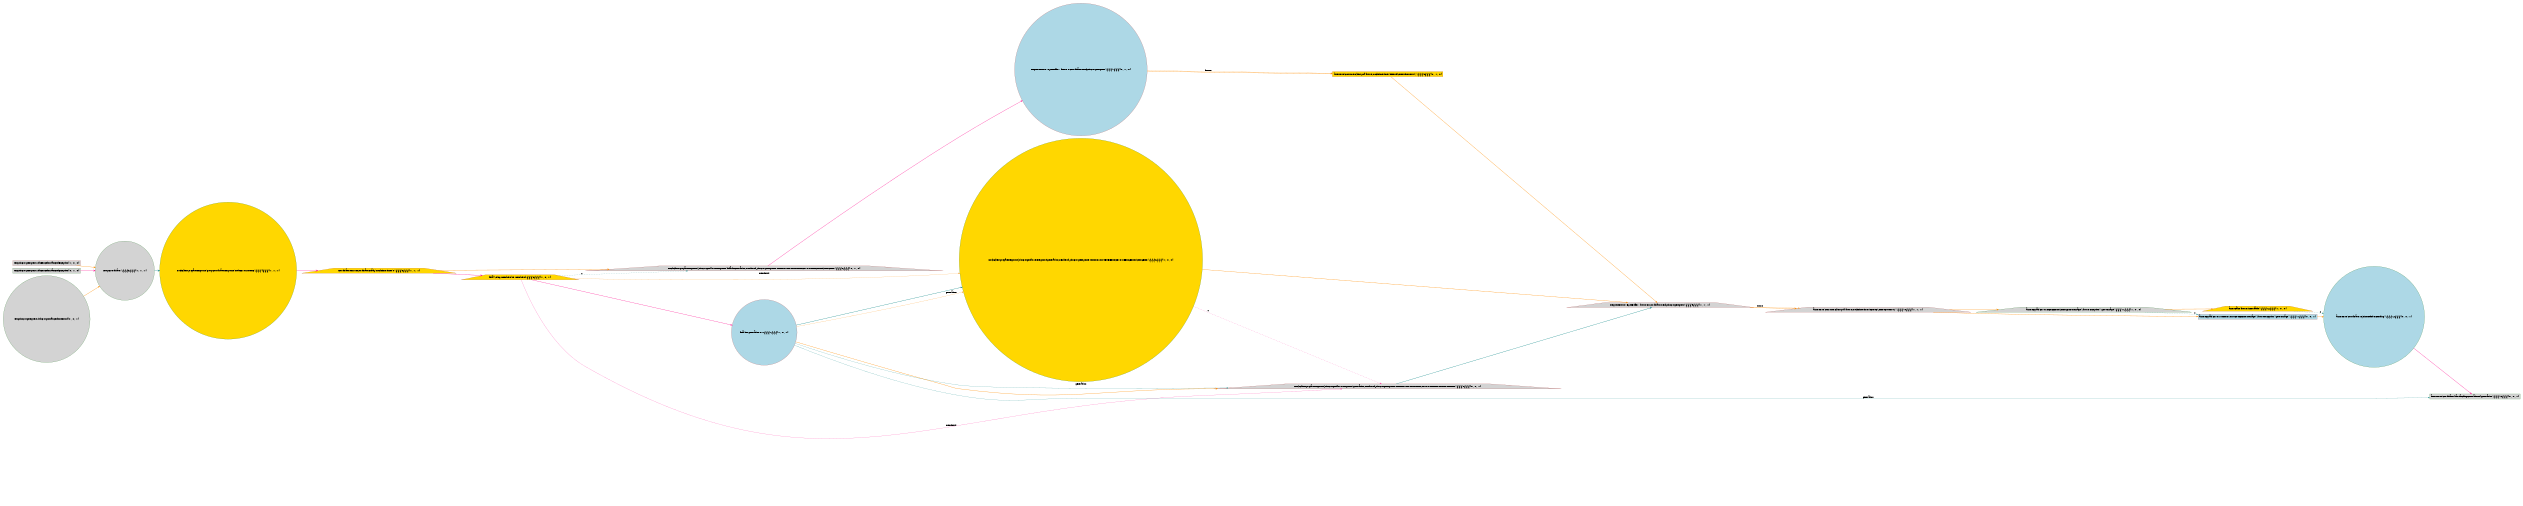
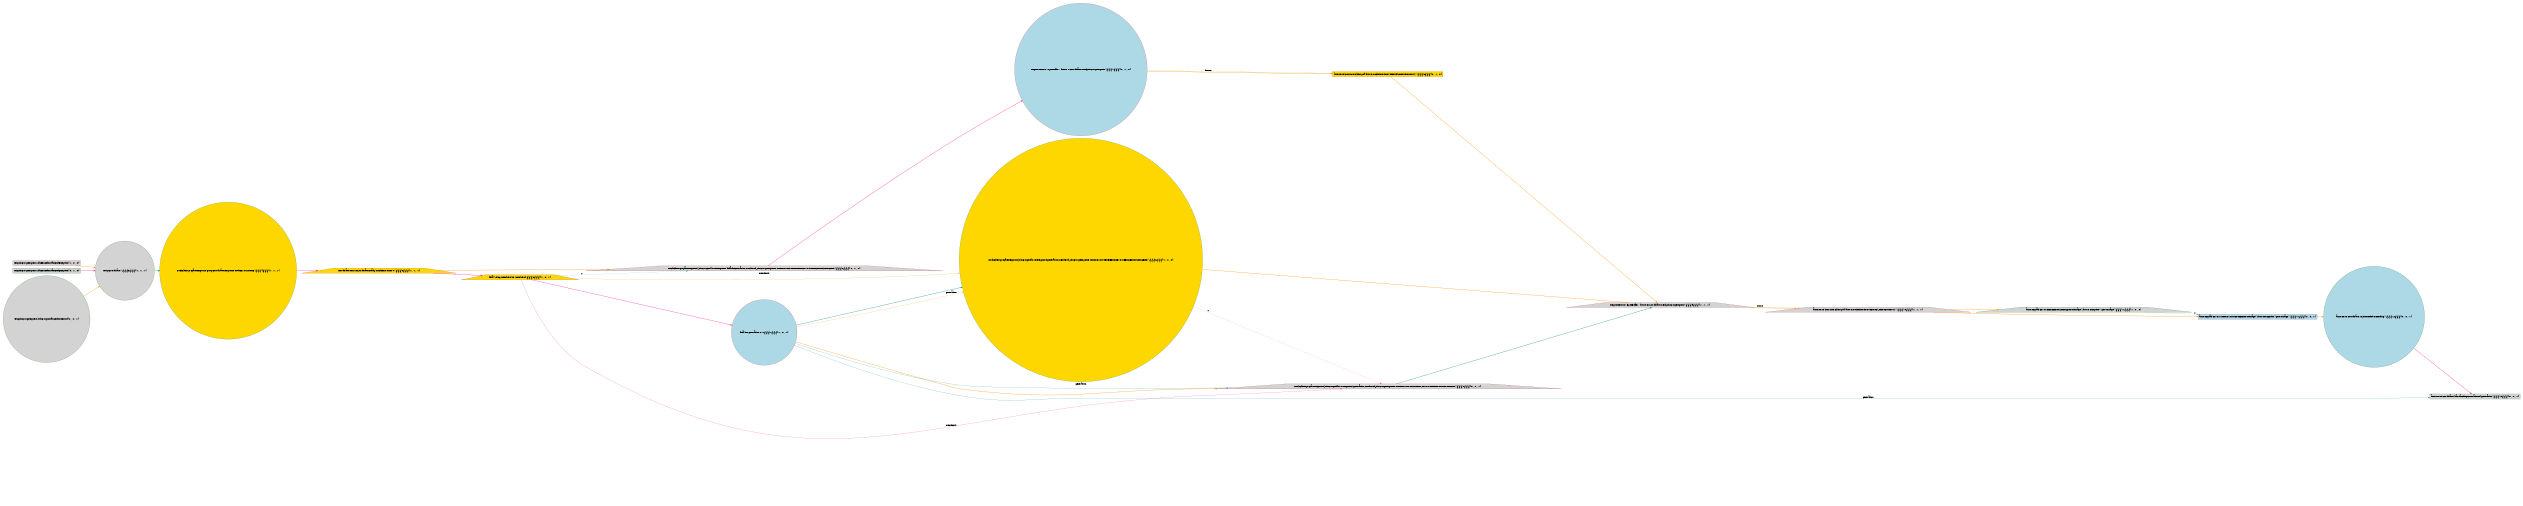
(2258, 309) -> none
